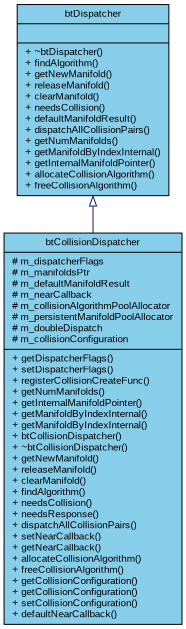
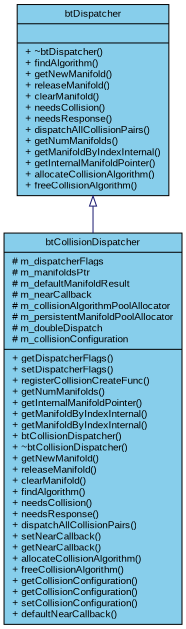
(81, 119) -> (69, 119)
